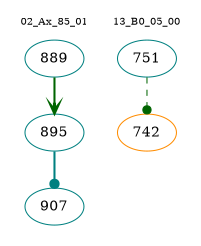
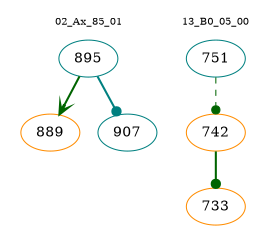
(54, 59) -> (50, 133)
(54, 91) -> (72, 91)
none -> (216, 207)
